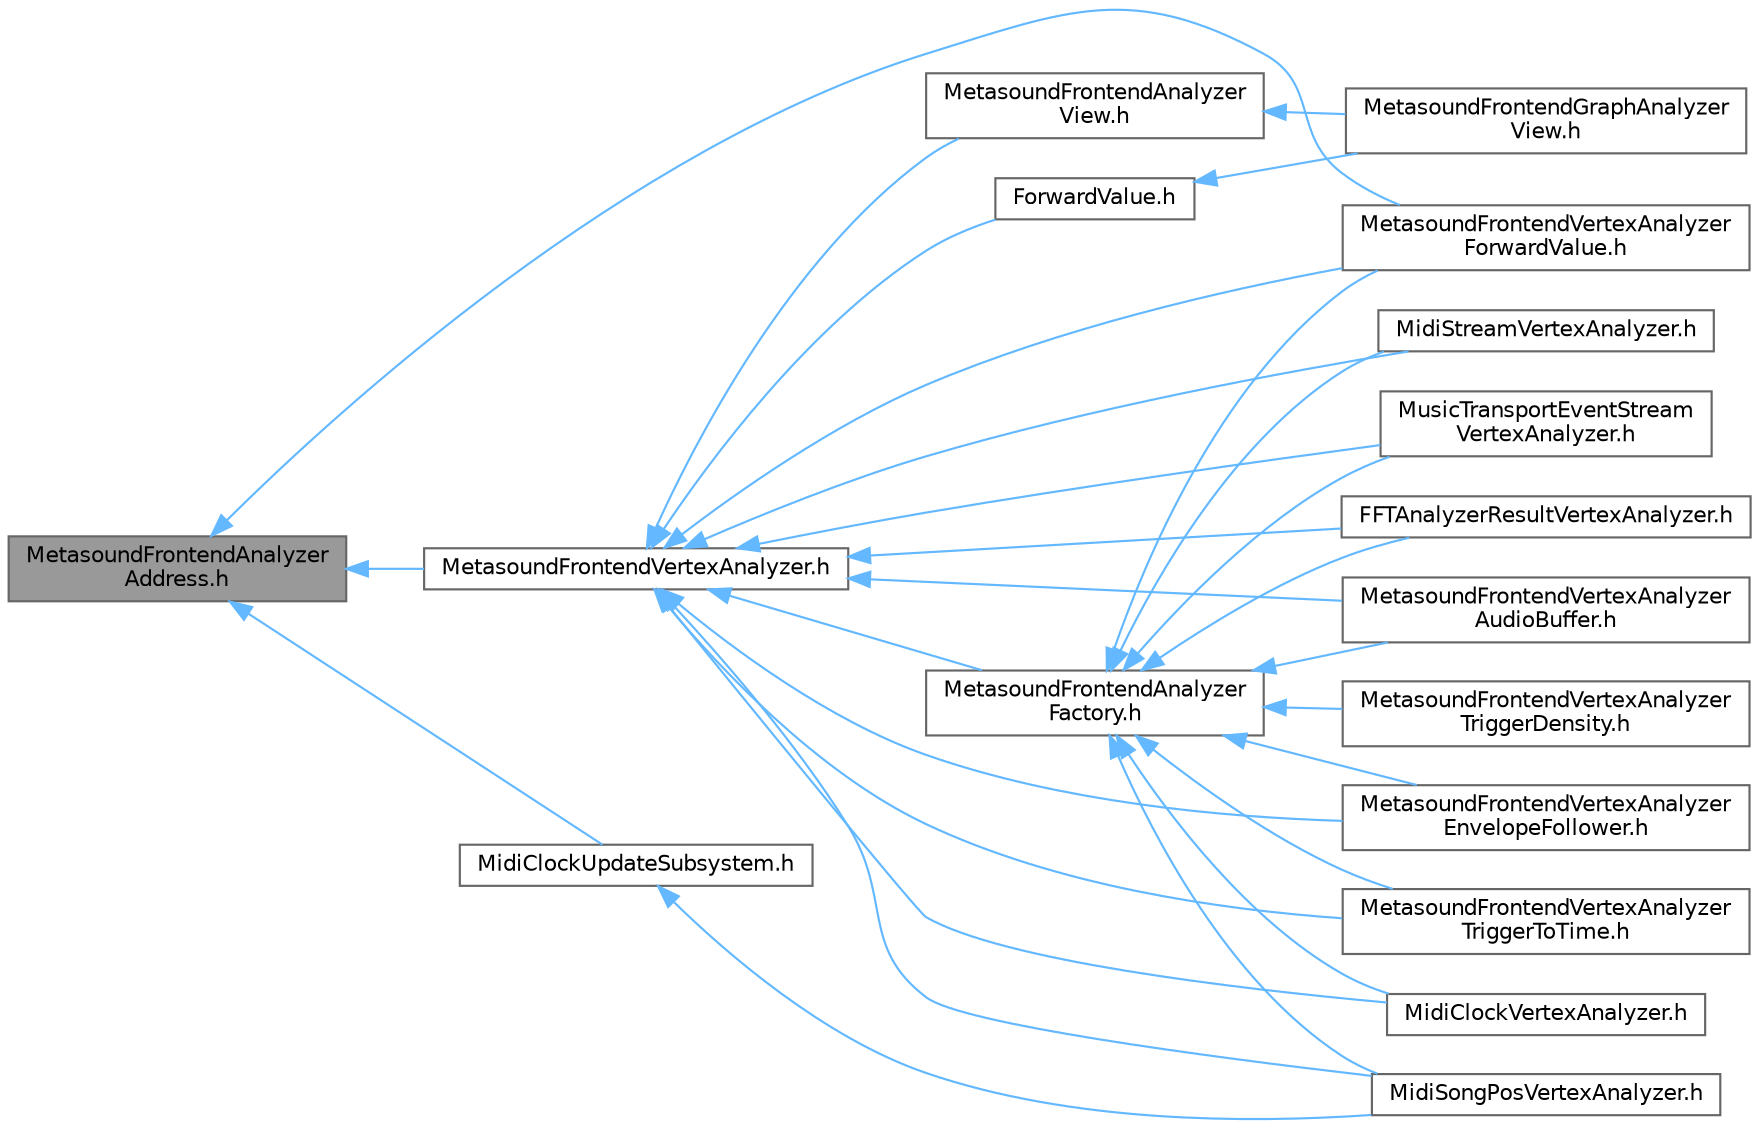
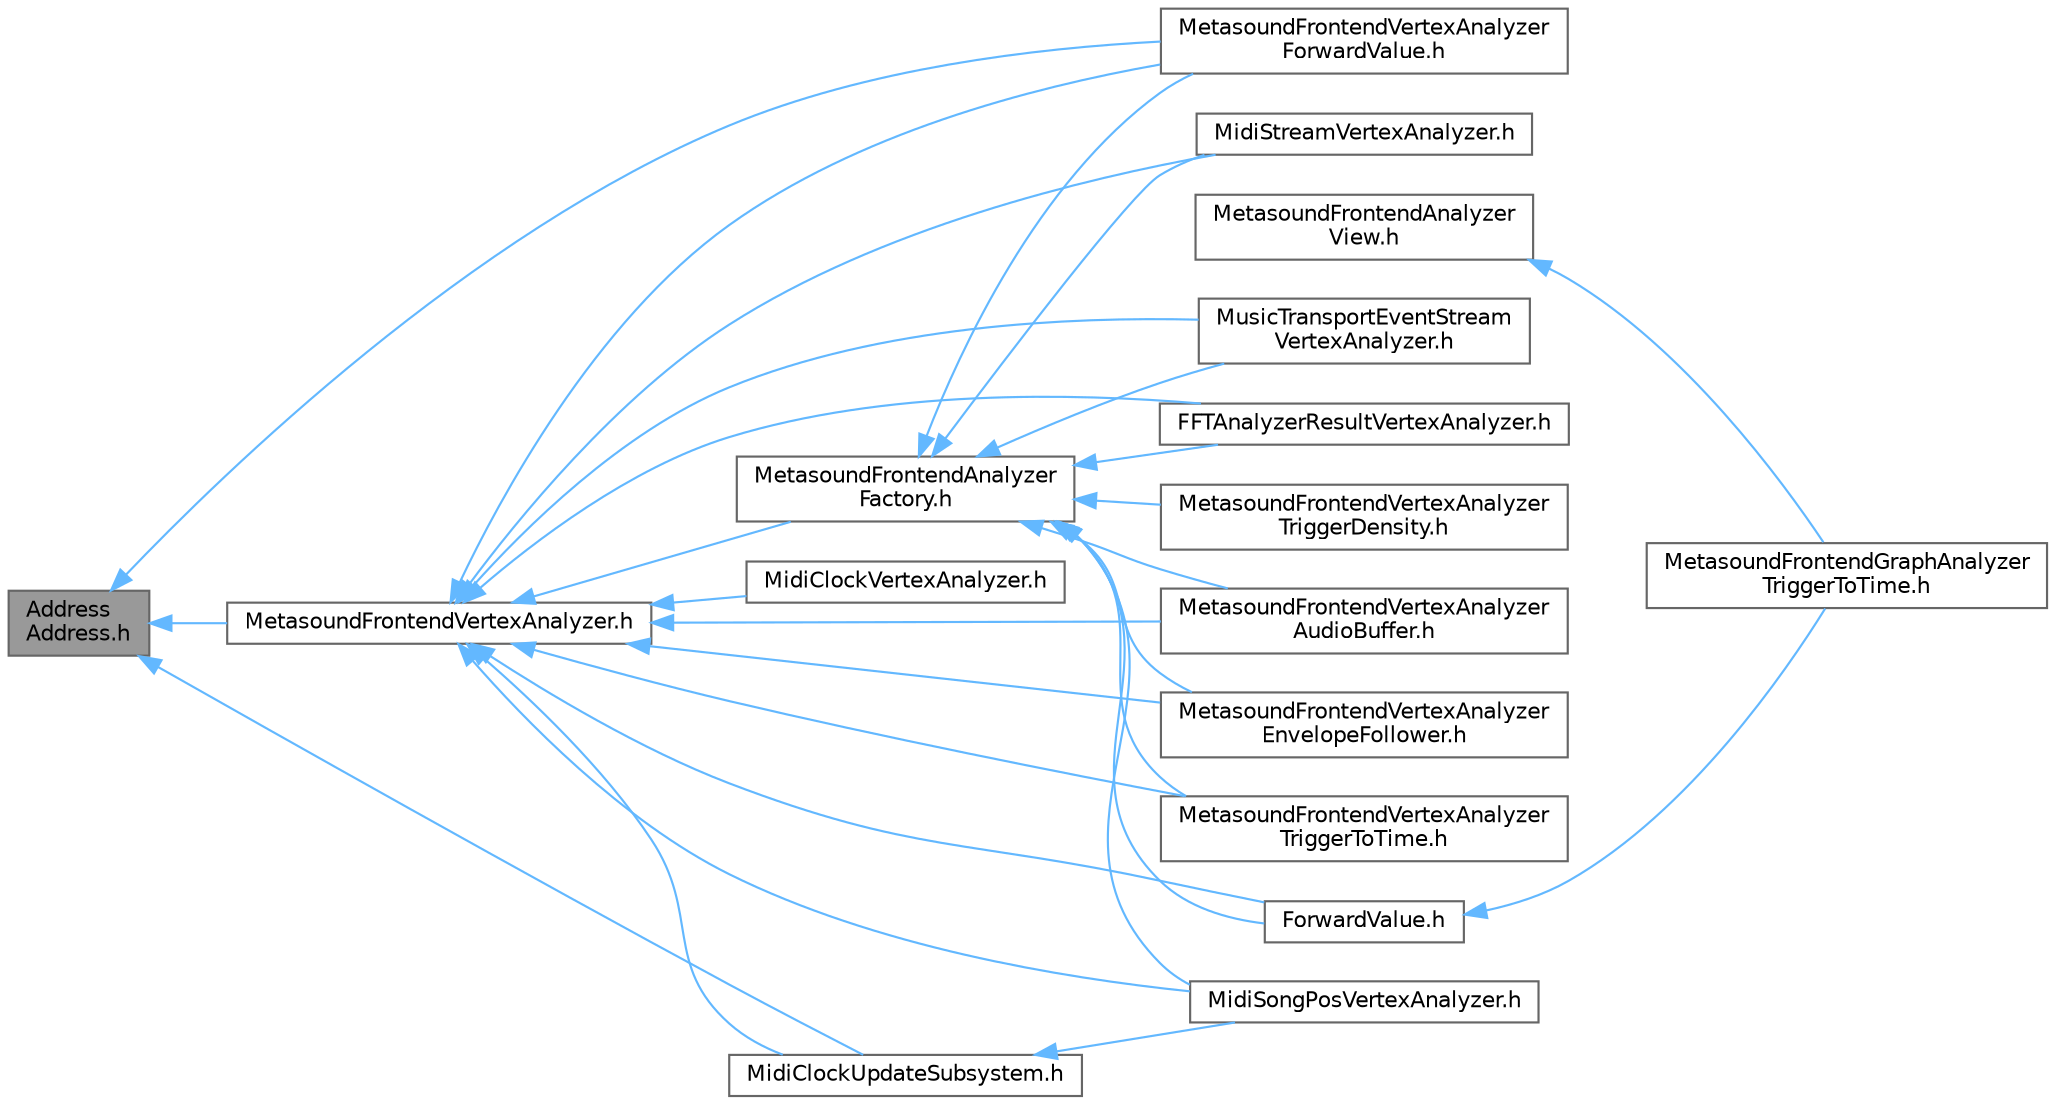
(1546, 121) -> (1847, 576)
(780, 311) -> (656, 848)
(177, 569) -> (79, 623)
(1241, 894) -> (1124, 824)
